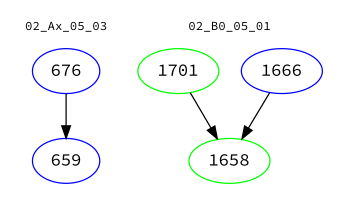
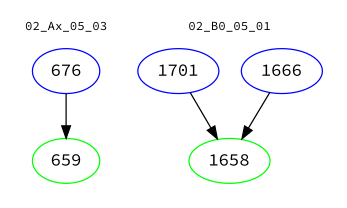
(178, 71) -> (178, 71)
(66, 161) -> (66, 161)
